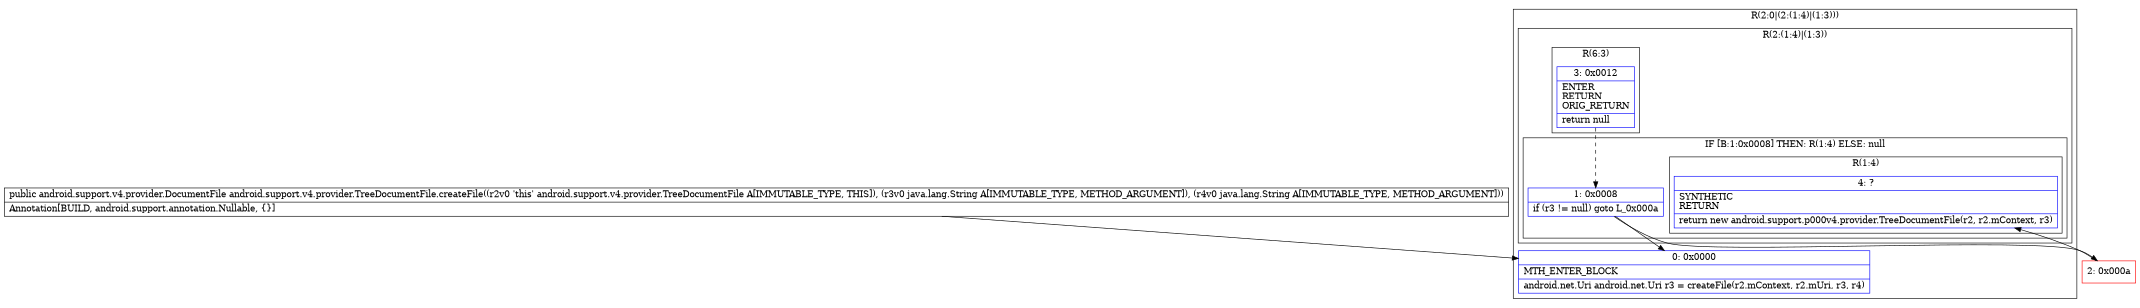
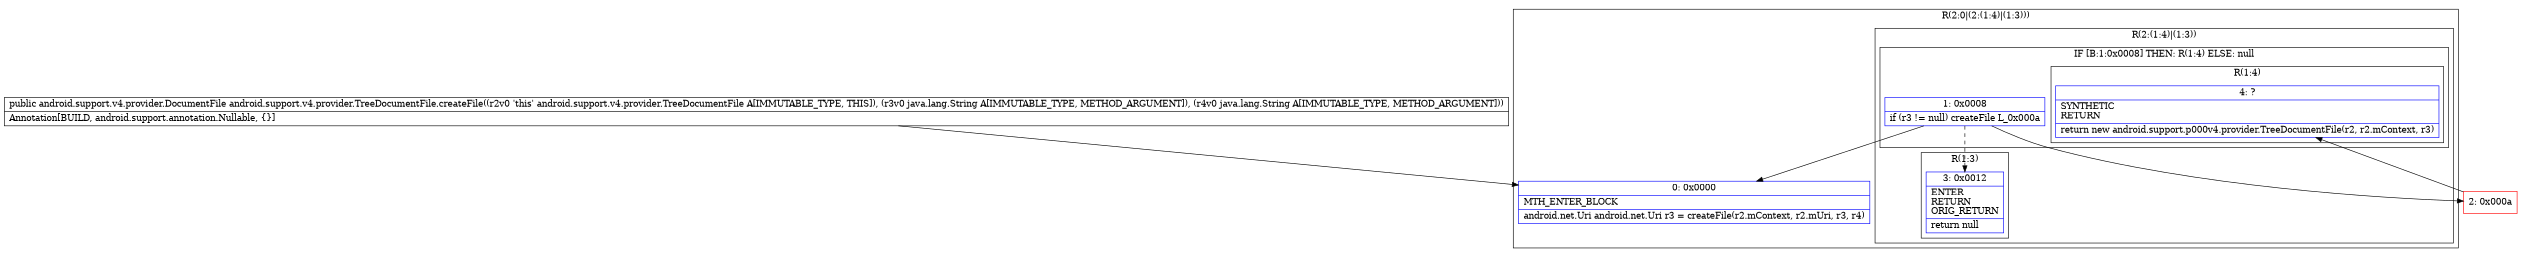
(1596, 54) -> (1965, 160)
(1596, 155) -> (1965, 144)
(1596, 209) -> (1965, 118)
